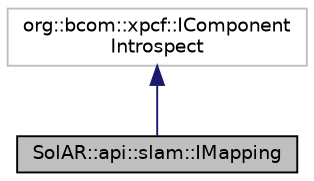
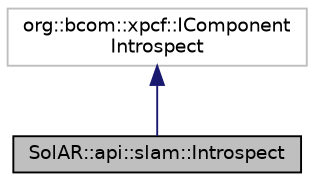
(157, 154) -> (157, 154)
